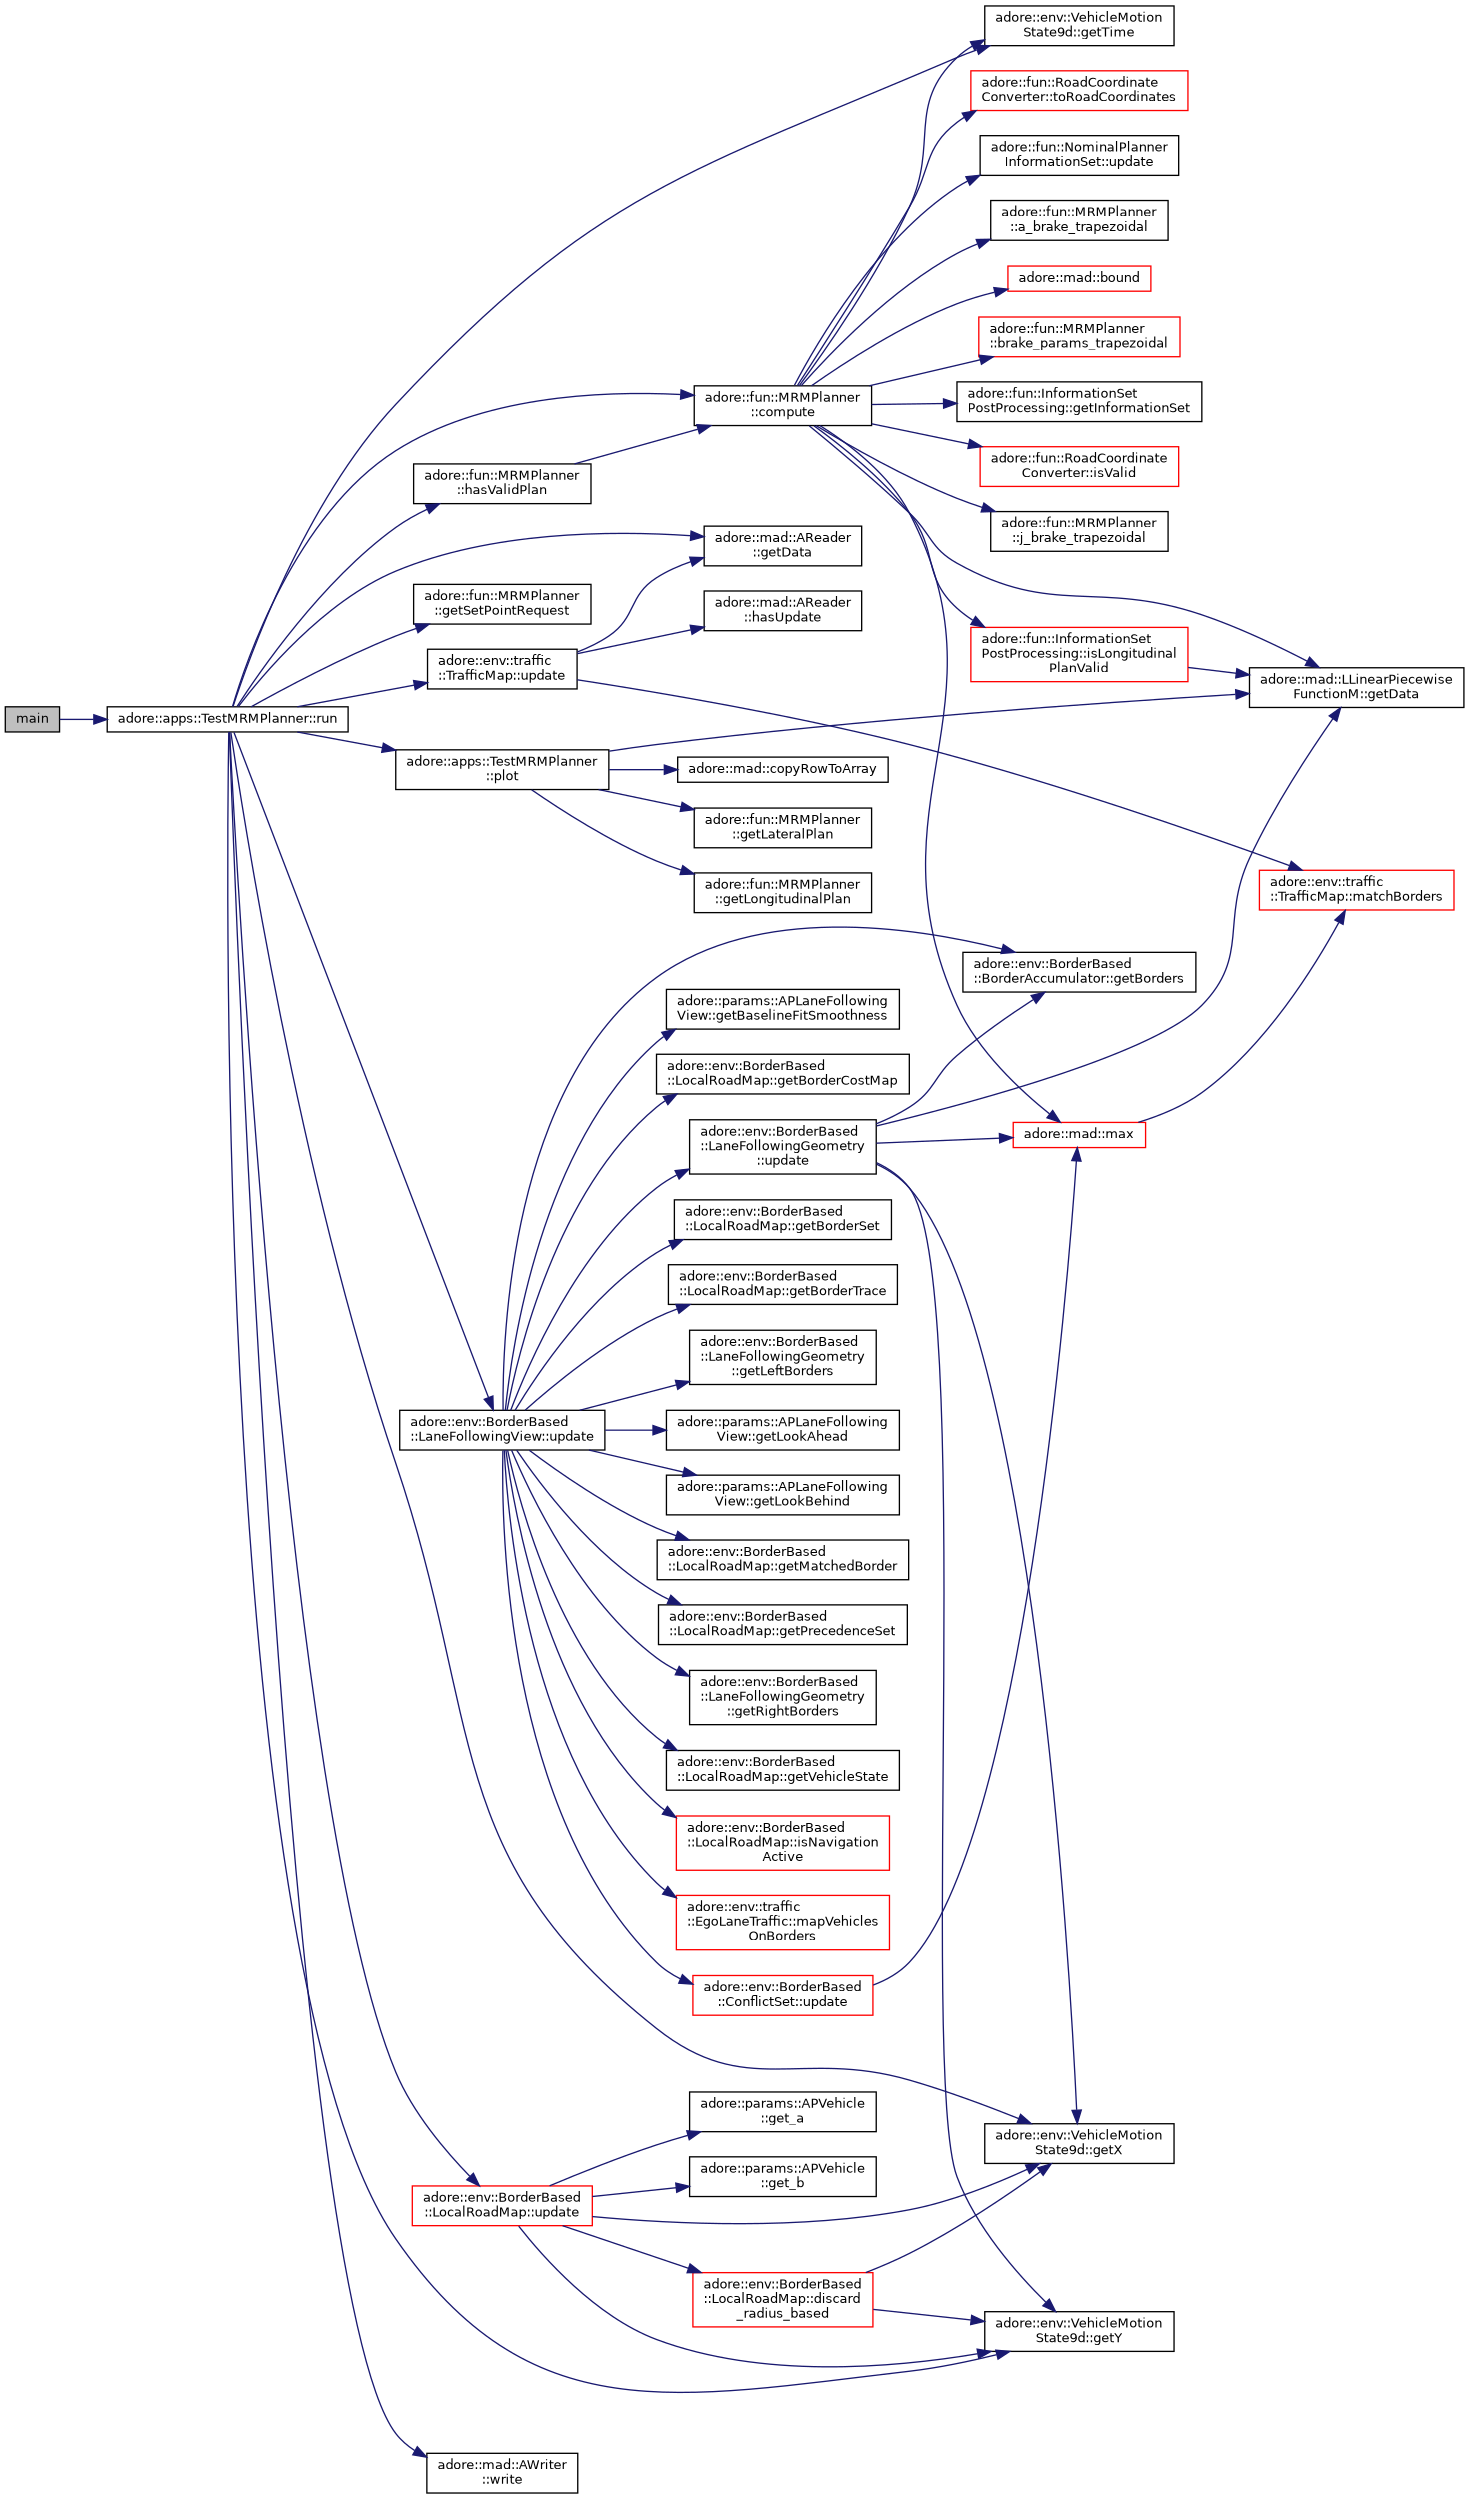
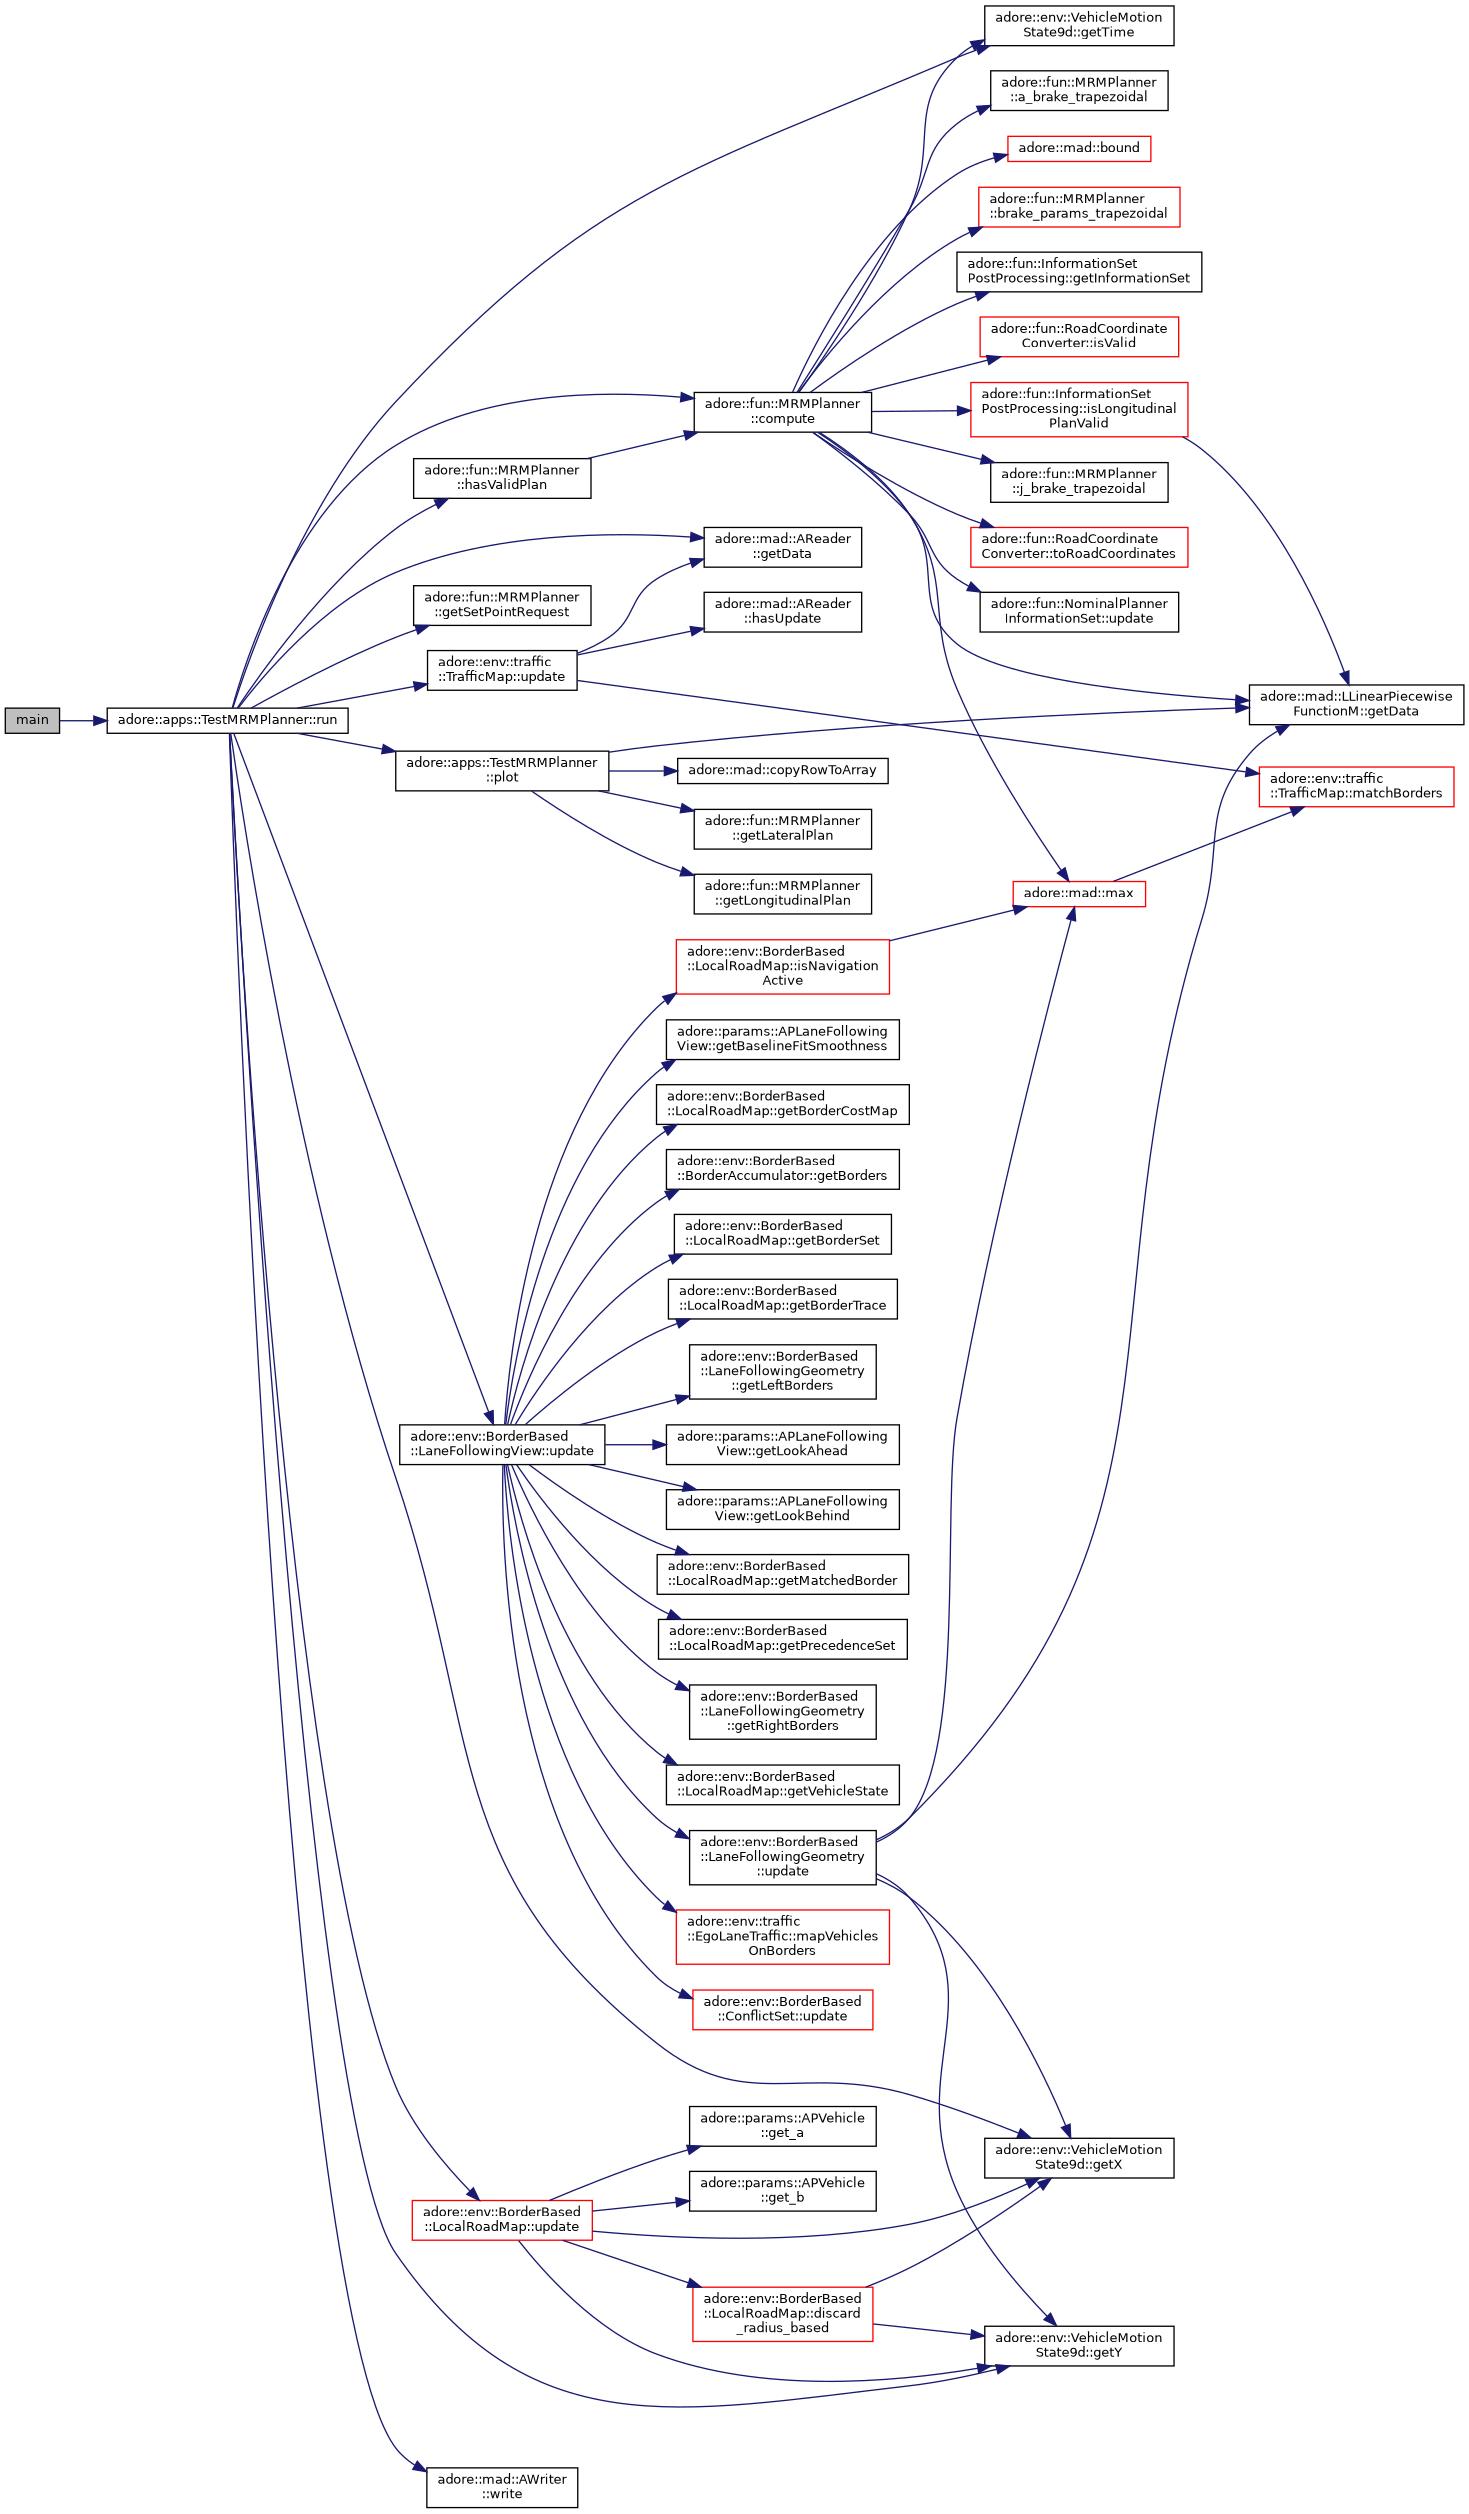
(952, 1060) -> none
(1023, 1614) -> (952, 925)
